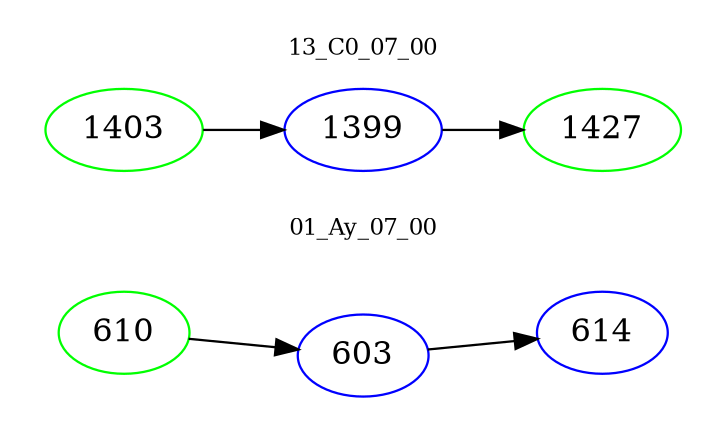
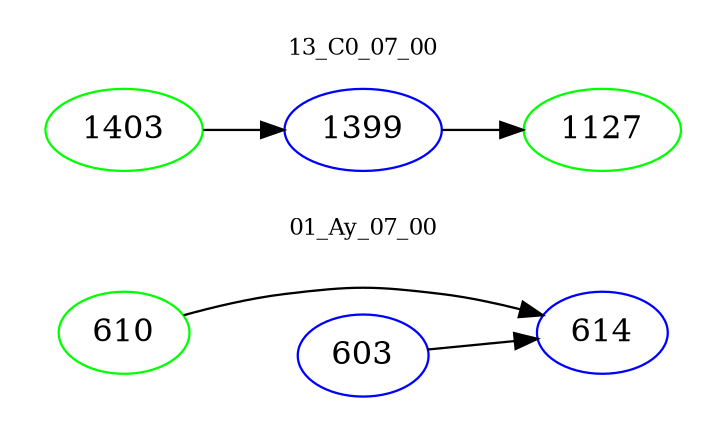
(602, 130) -> (602, 130)
(232, 343) -> (352, 288)
